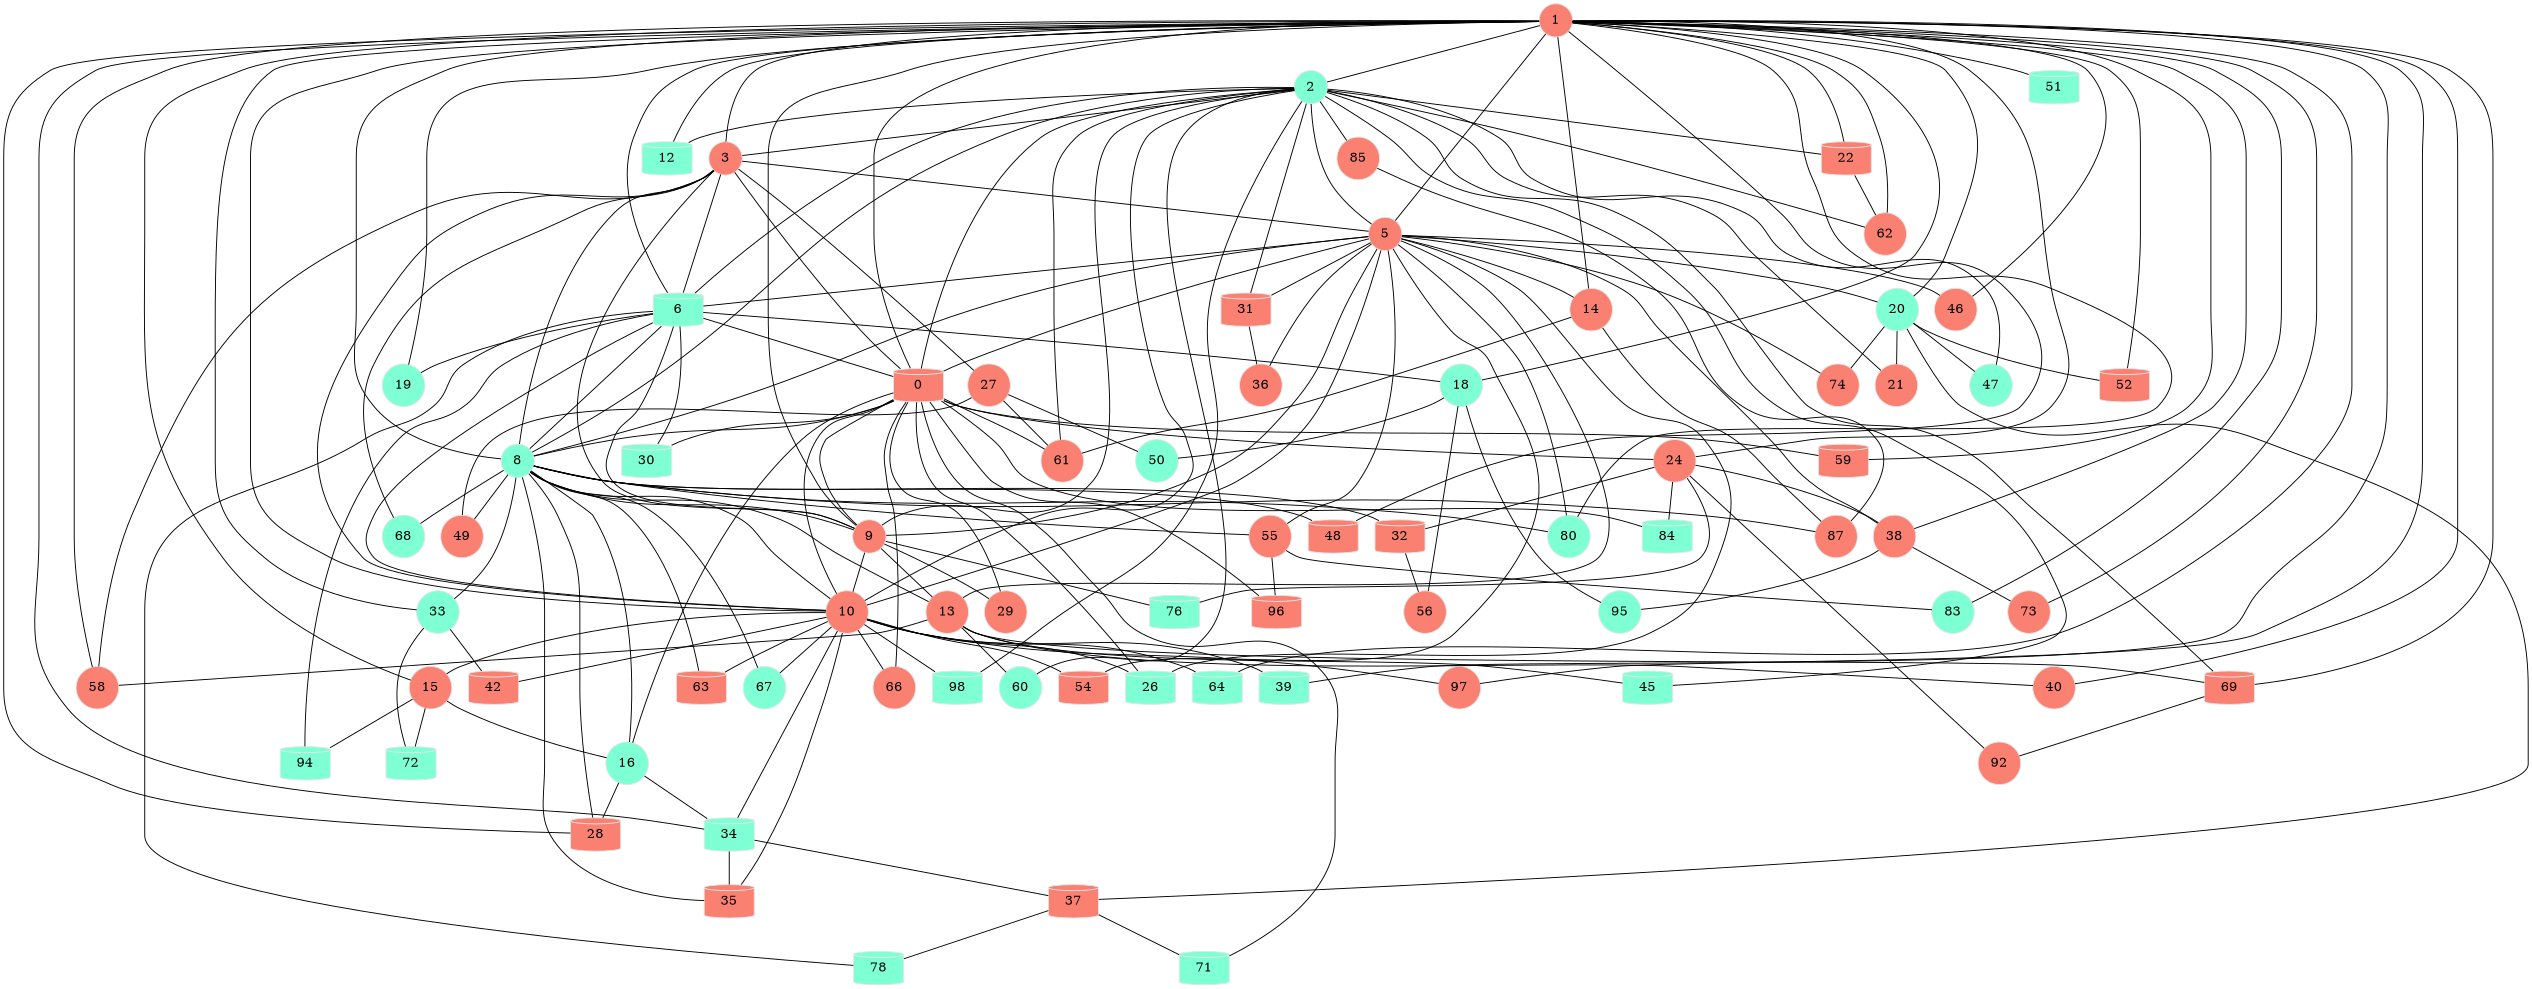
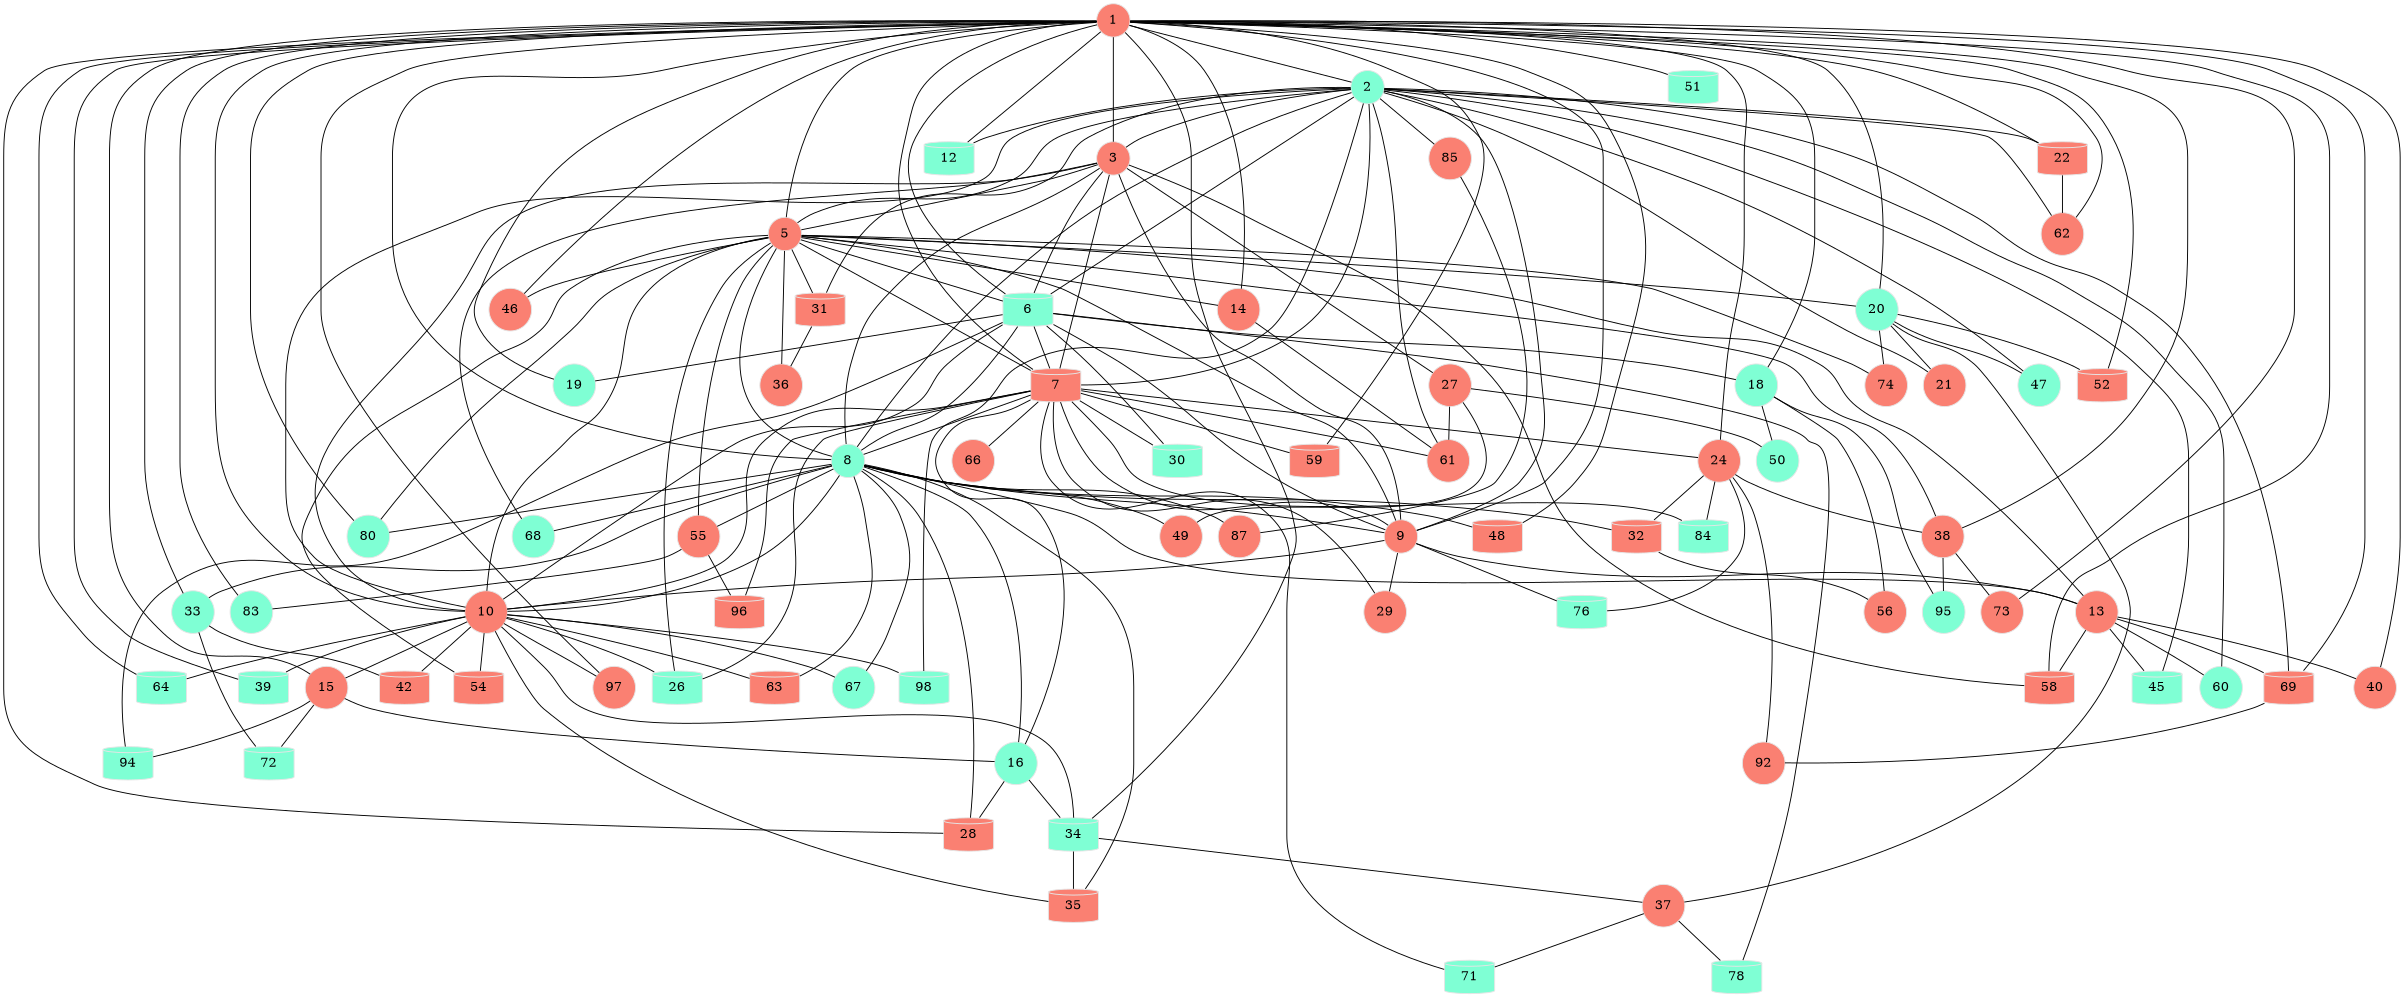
(918, 385) -> (1056, 385)
(1703, 423) -> none
(871, 650) -> none
(97, 688) -> (2049, 688)
(1073, 901) -> (1664, 906)
